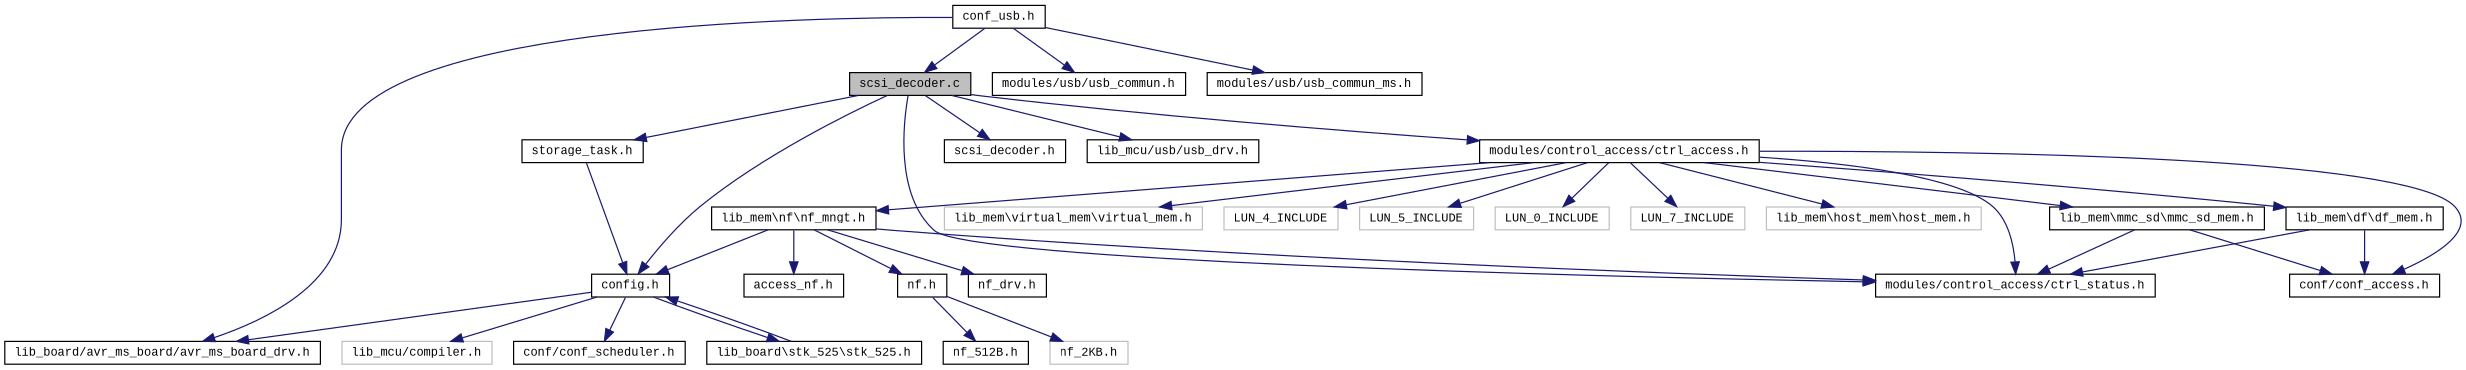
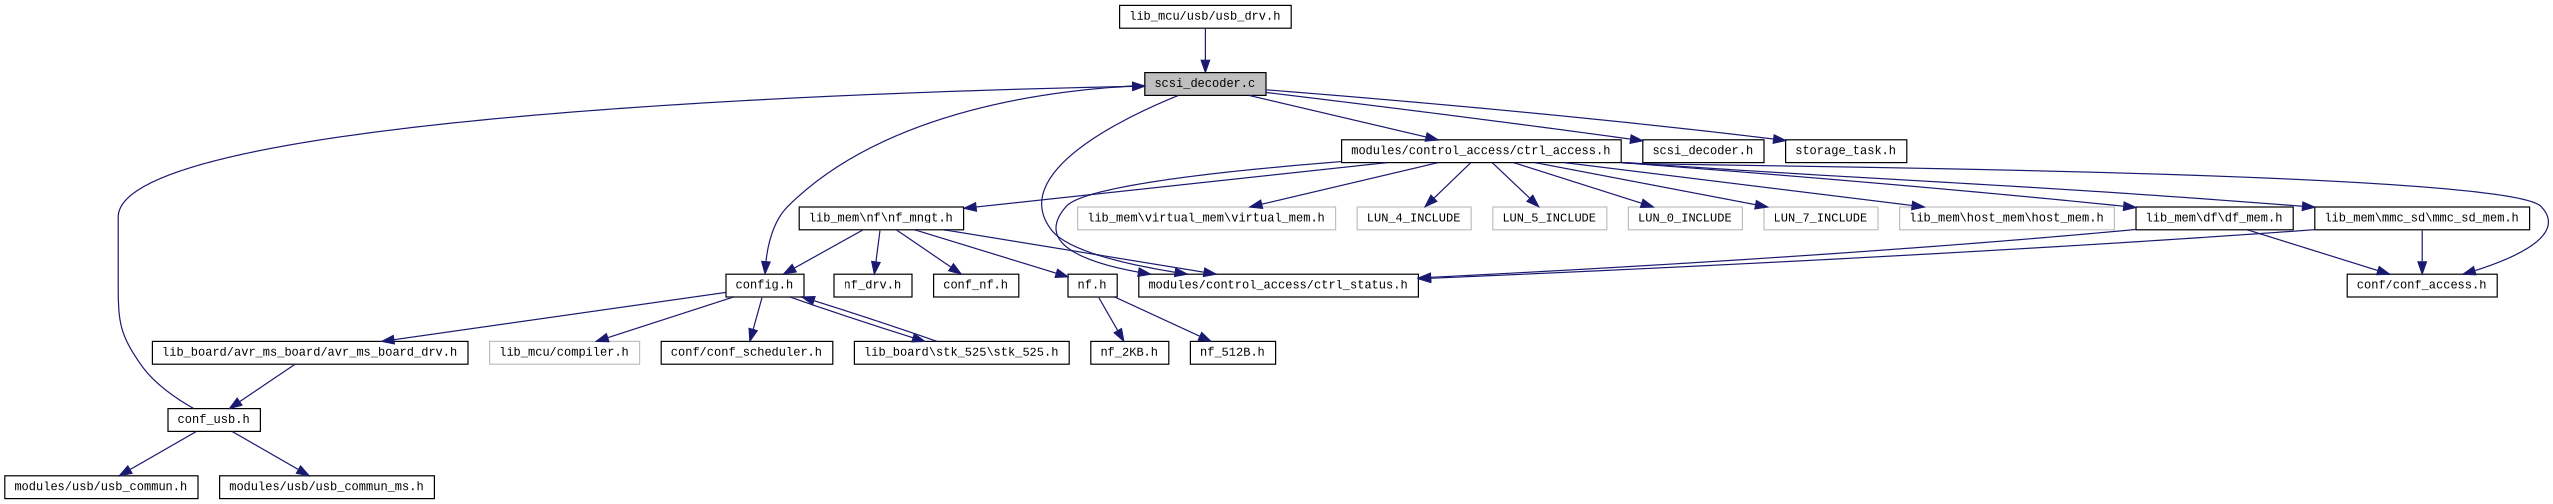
(502, 52) -> (267, 383)
(1036, 116) -> (1205, 44)
(604, 213) -> none
(794, 286) -> (976, 286)
(1089, 353) -> (1130, 353)
